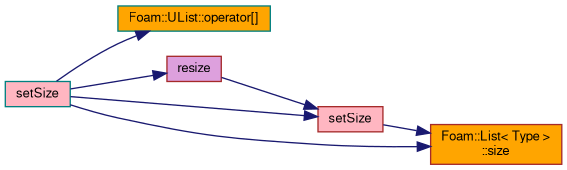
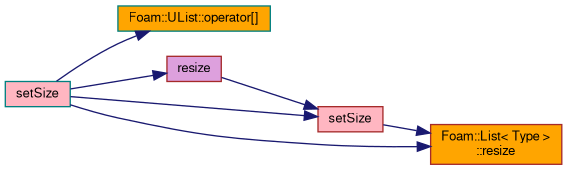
(496, 144) -> (496, 144)
